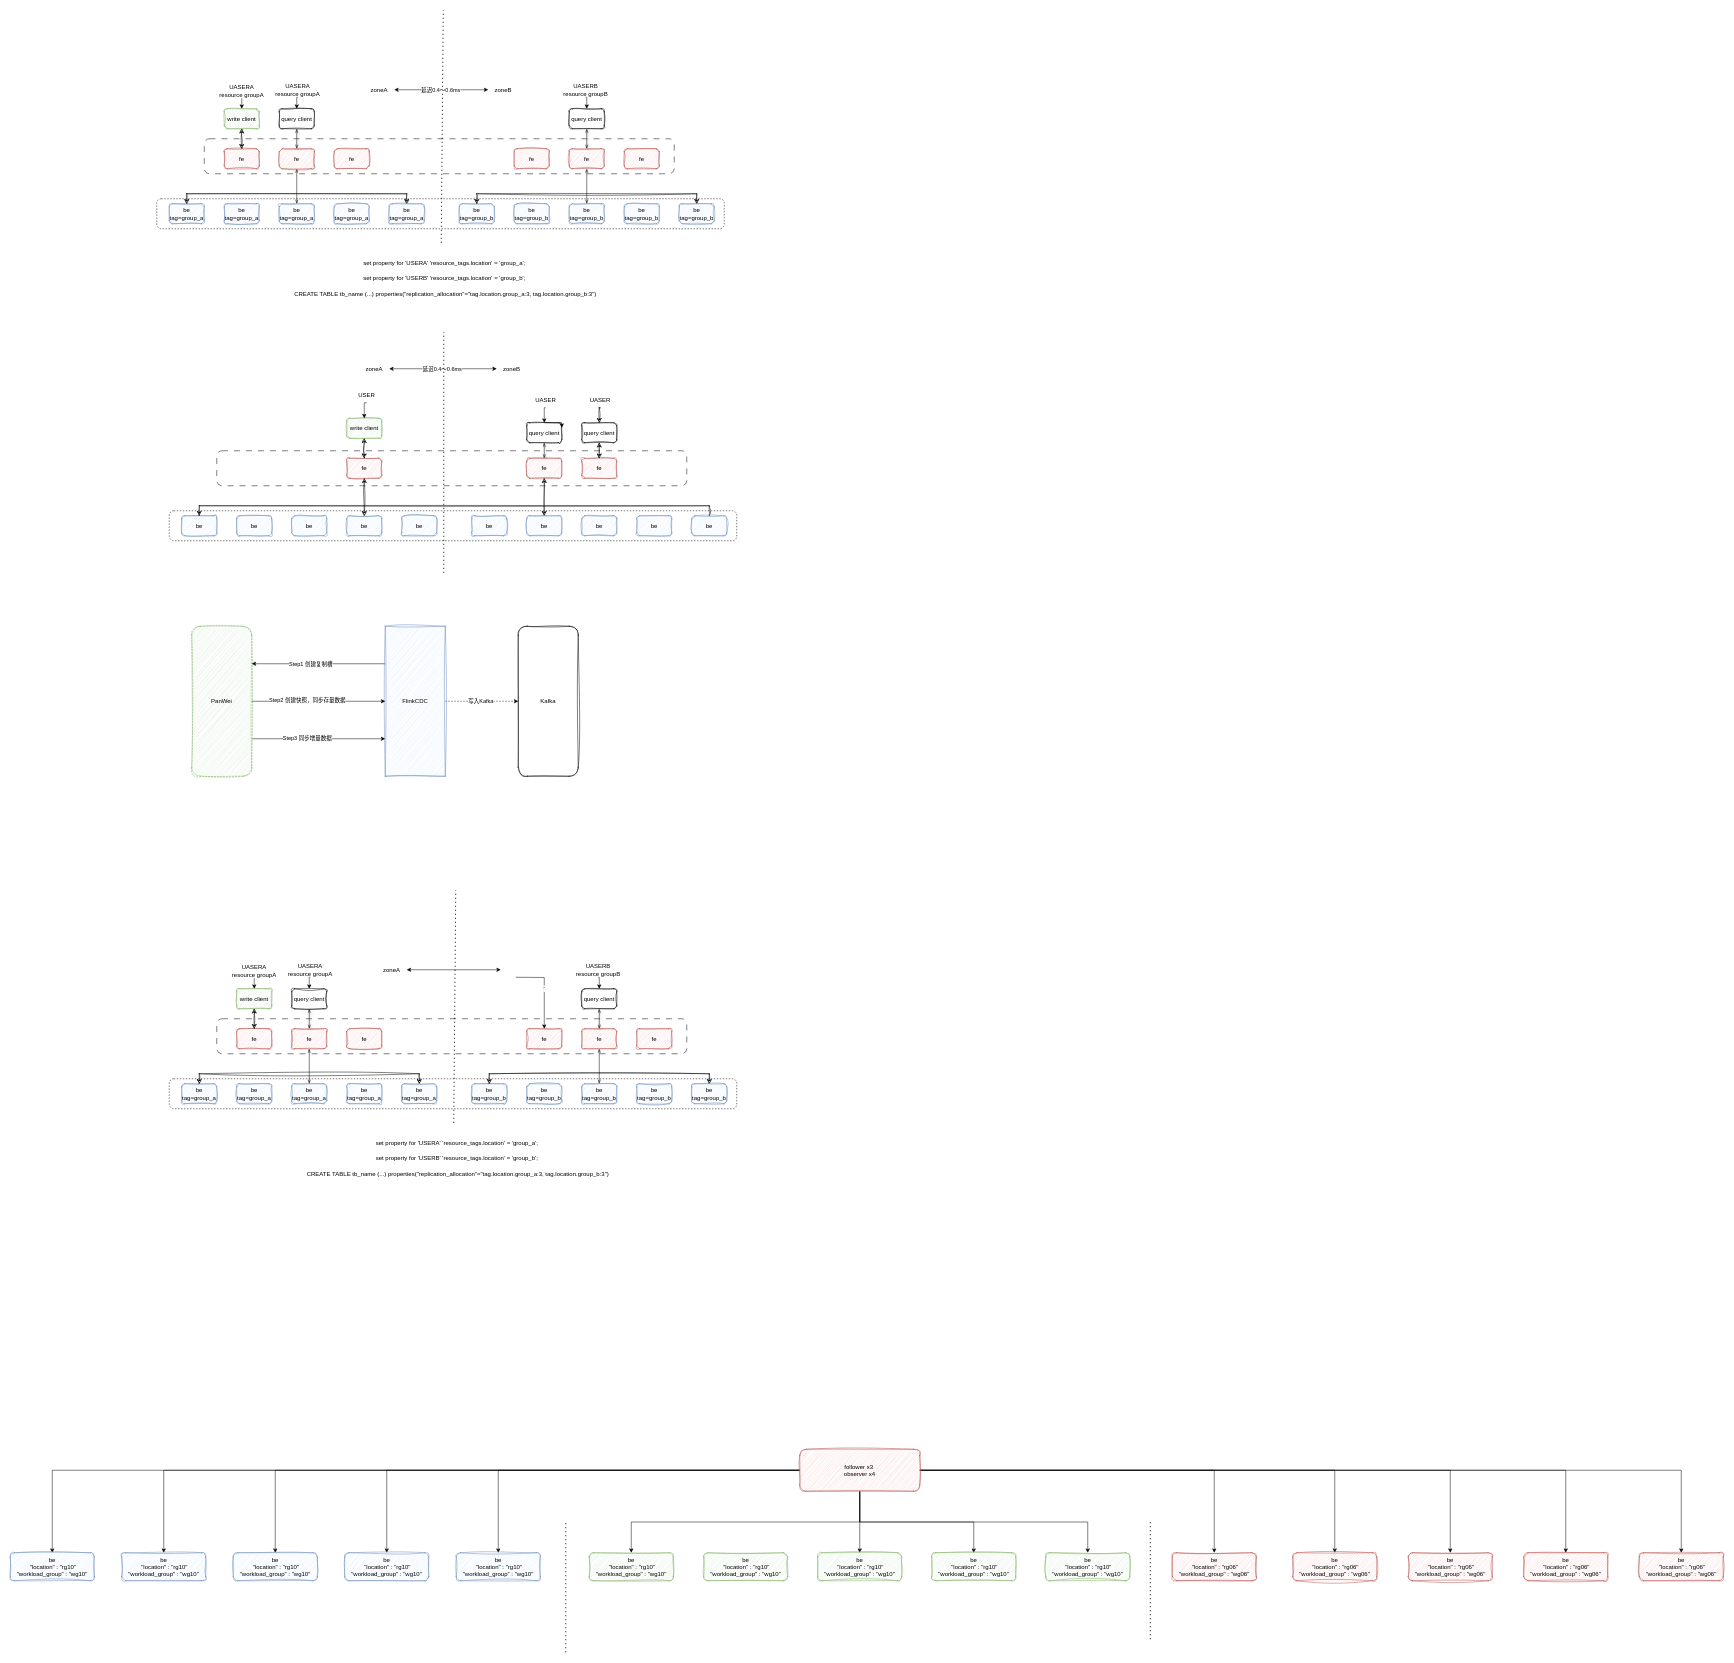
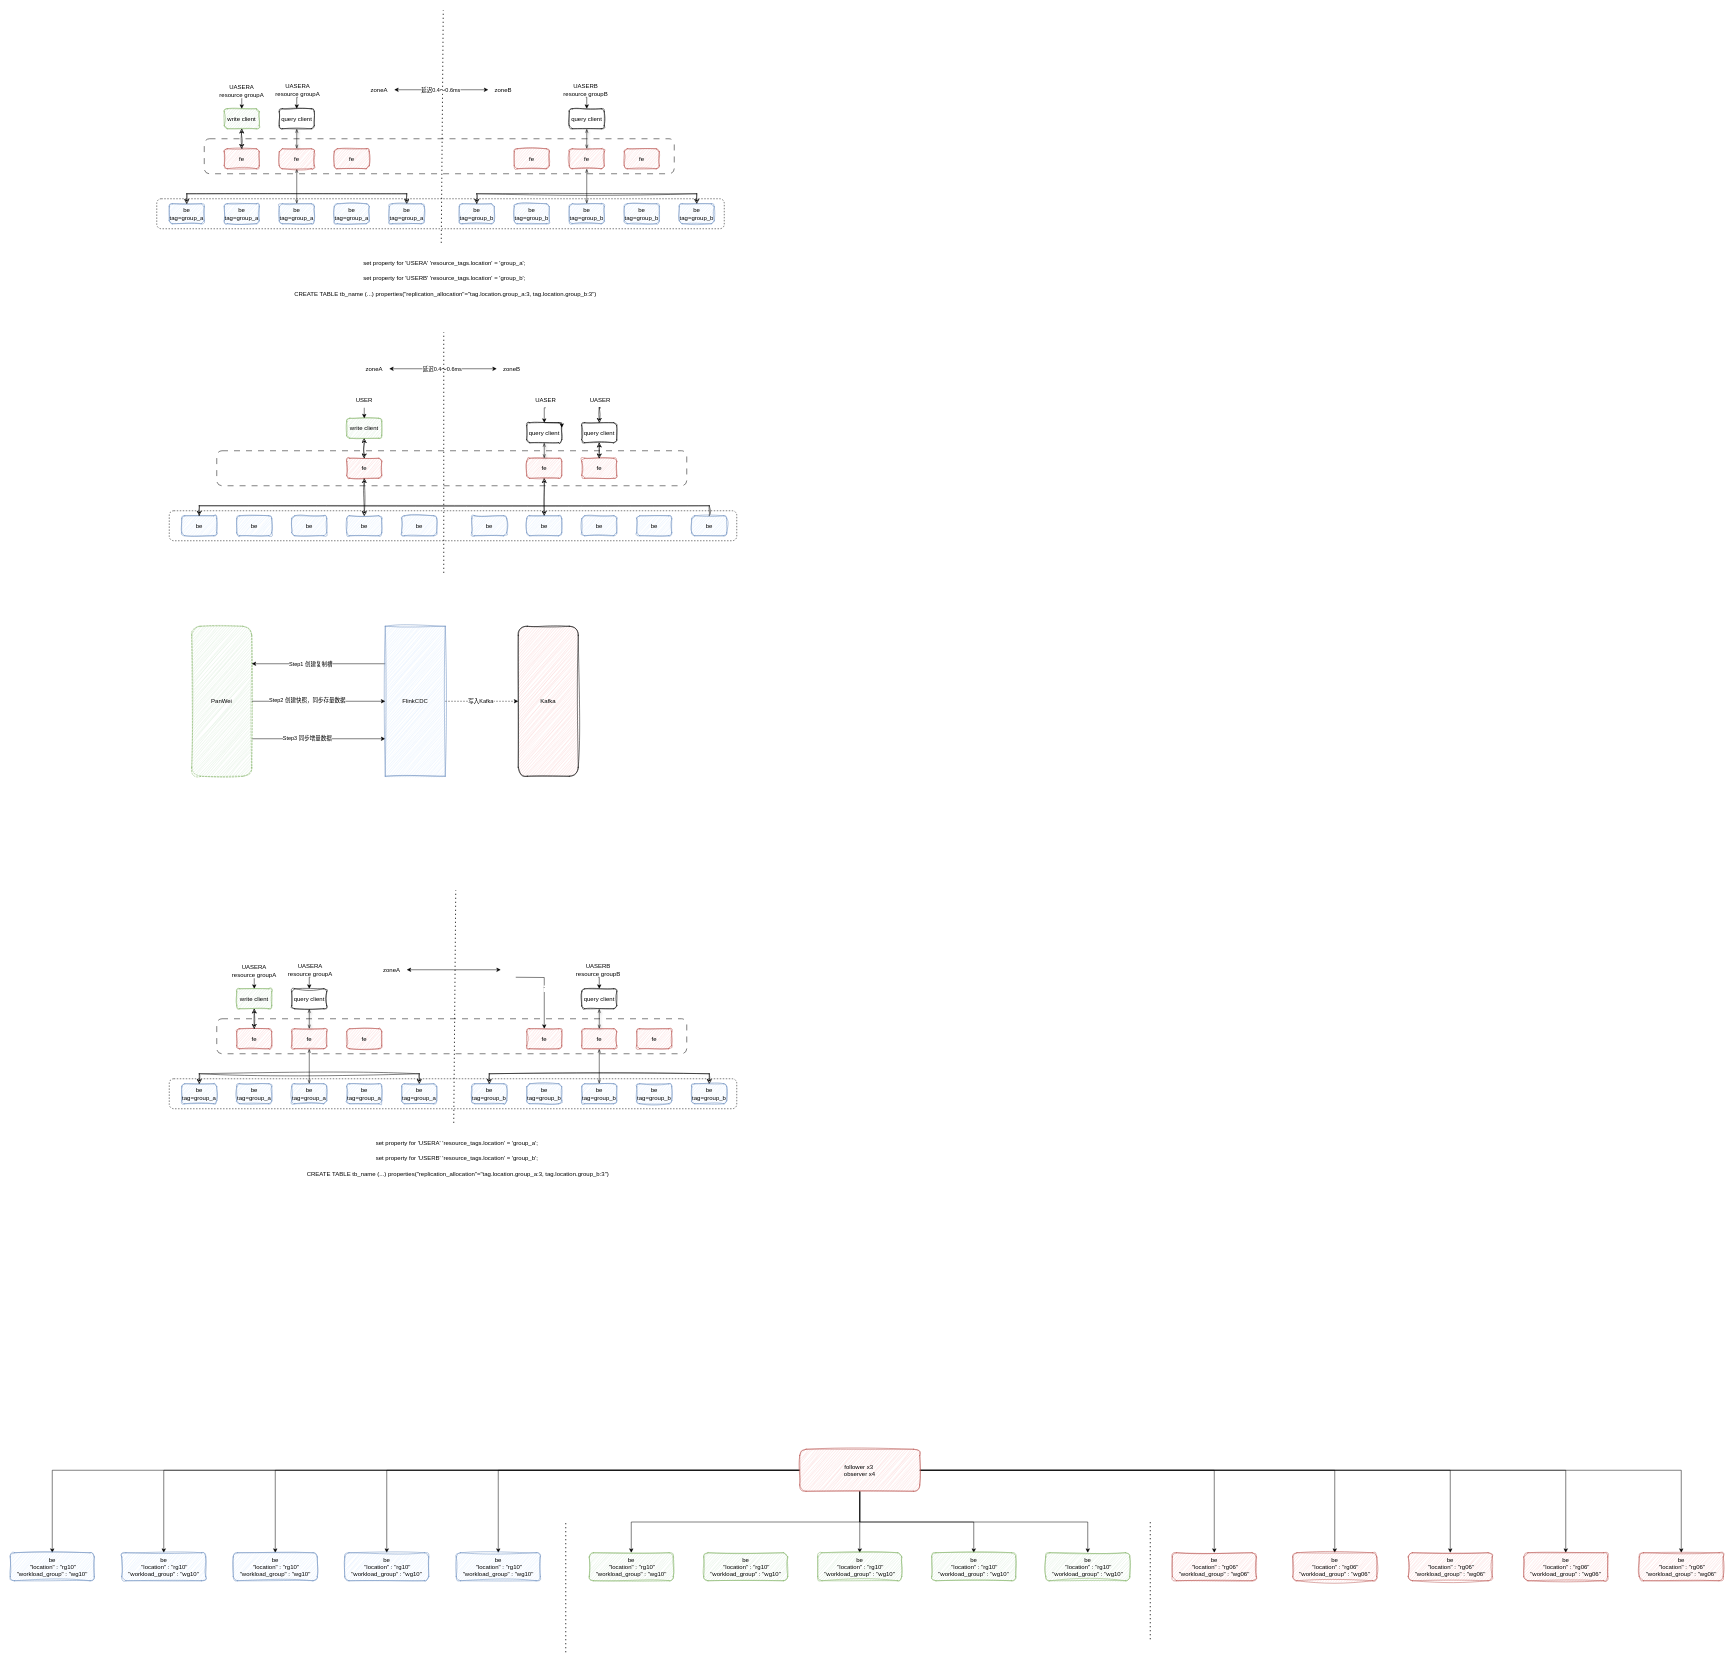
(367, 395) -> (364, 400)
(548, 701) -> (548, 701)
